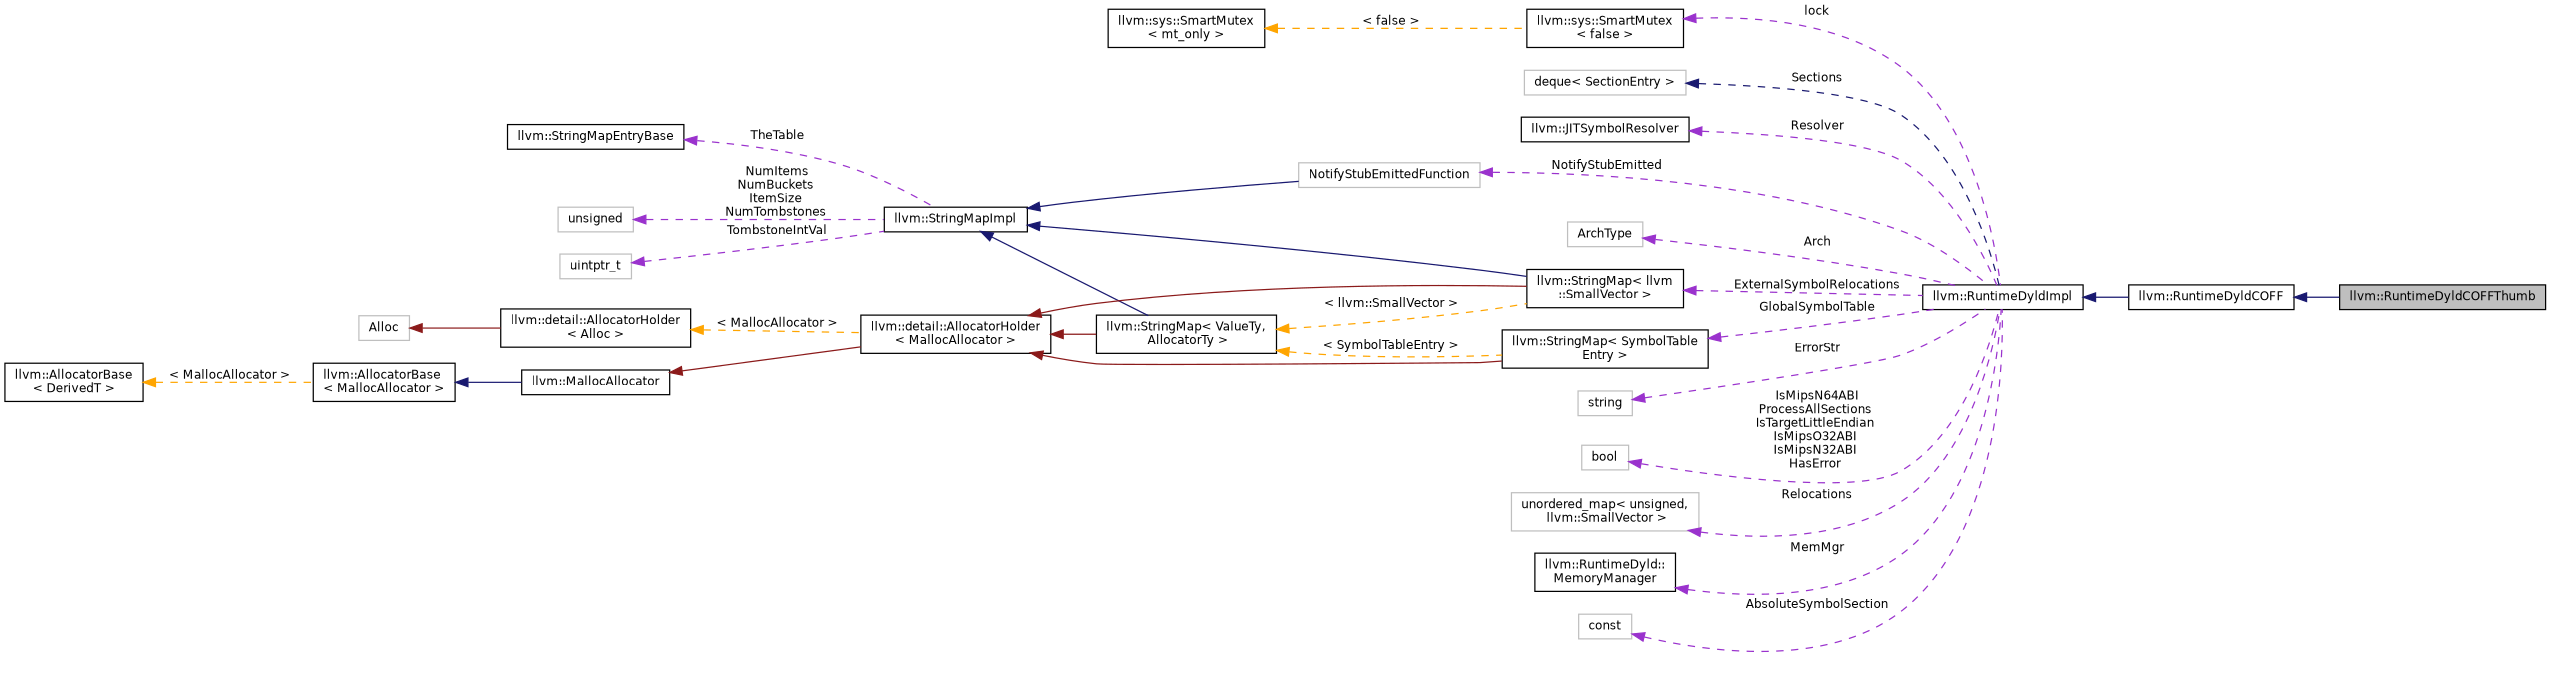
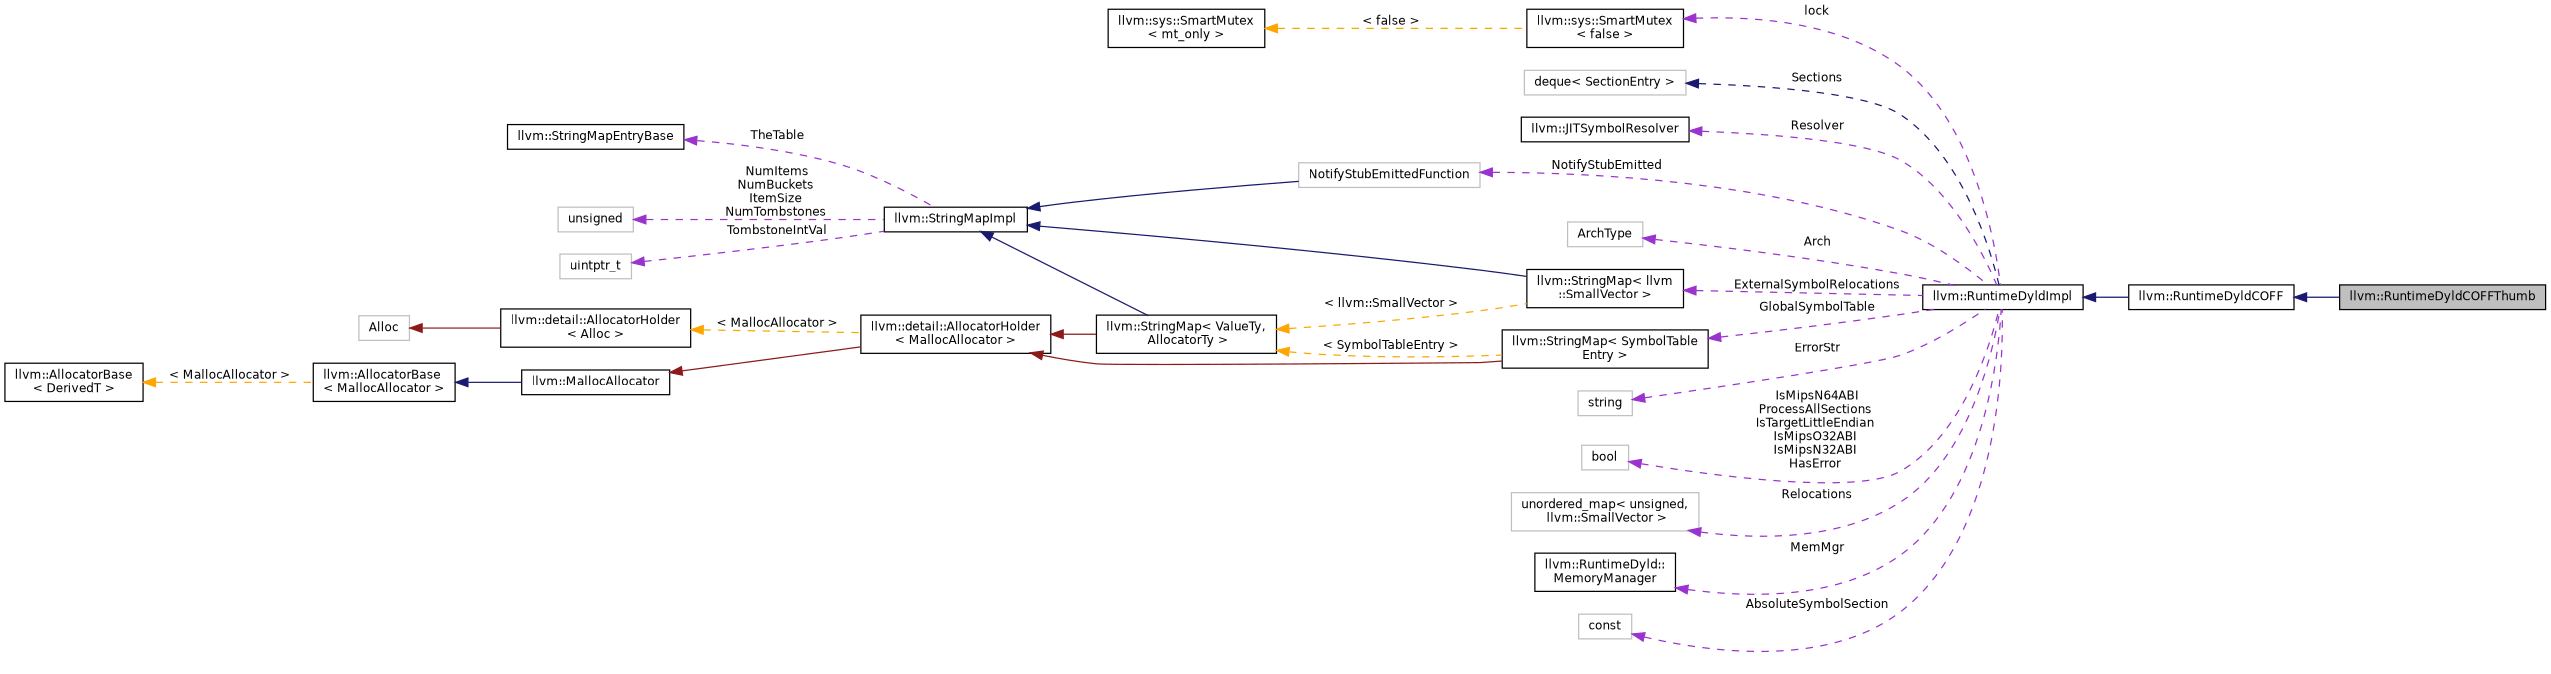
(1283, 289) -> none
